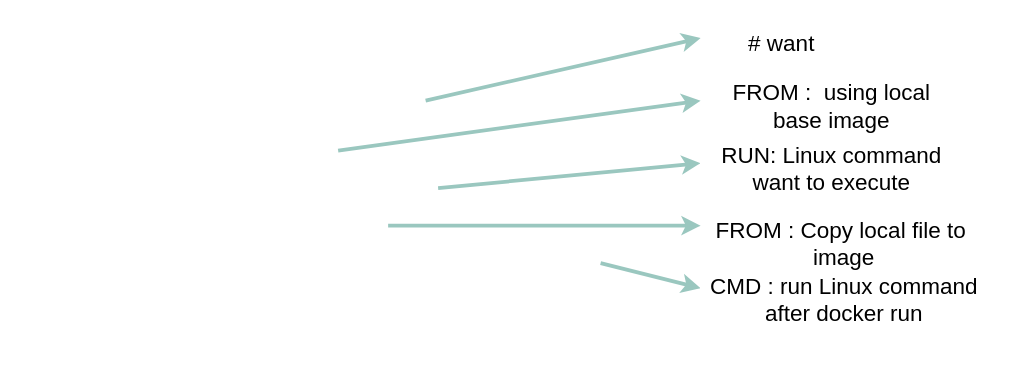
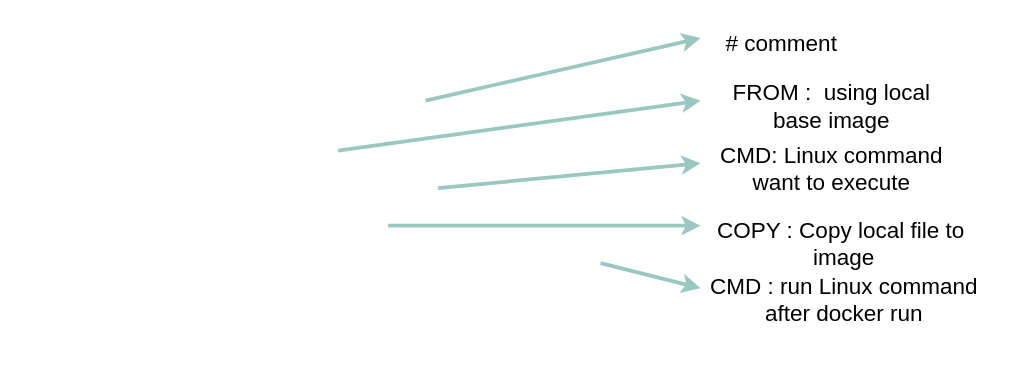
(782, 44) -> (782, 44)
(832, 169) -> (832, 169)
(844, 244) -> (844, 244)
